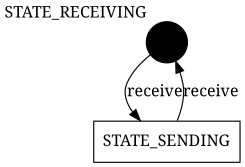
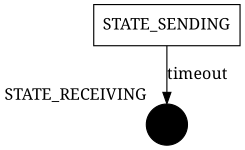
(128, 80) -> none
(211, 92) -> (198, 75)
